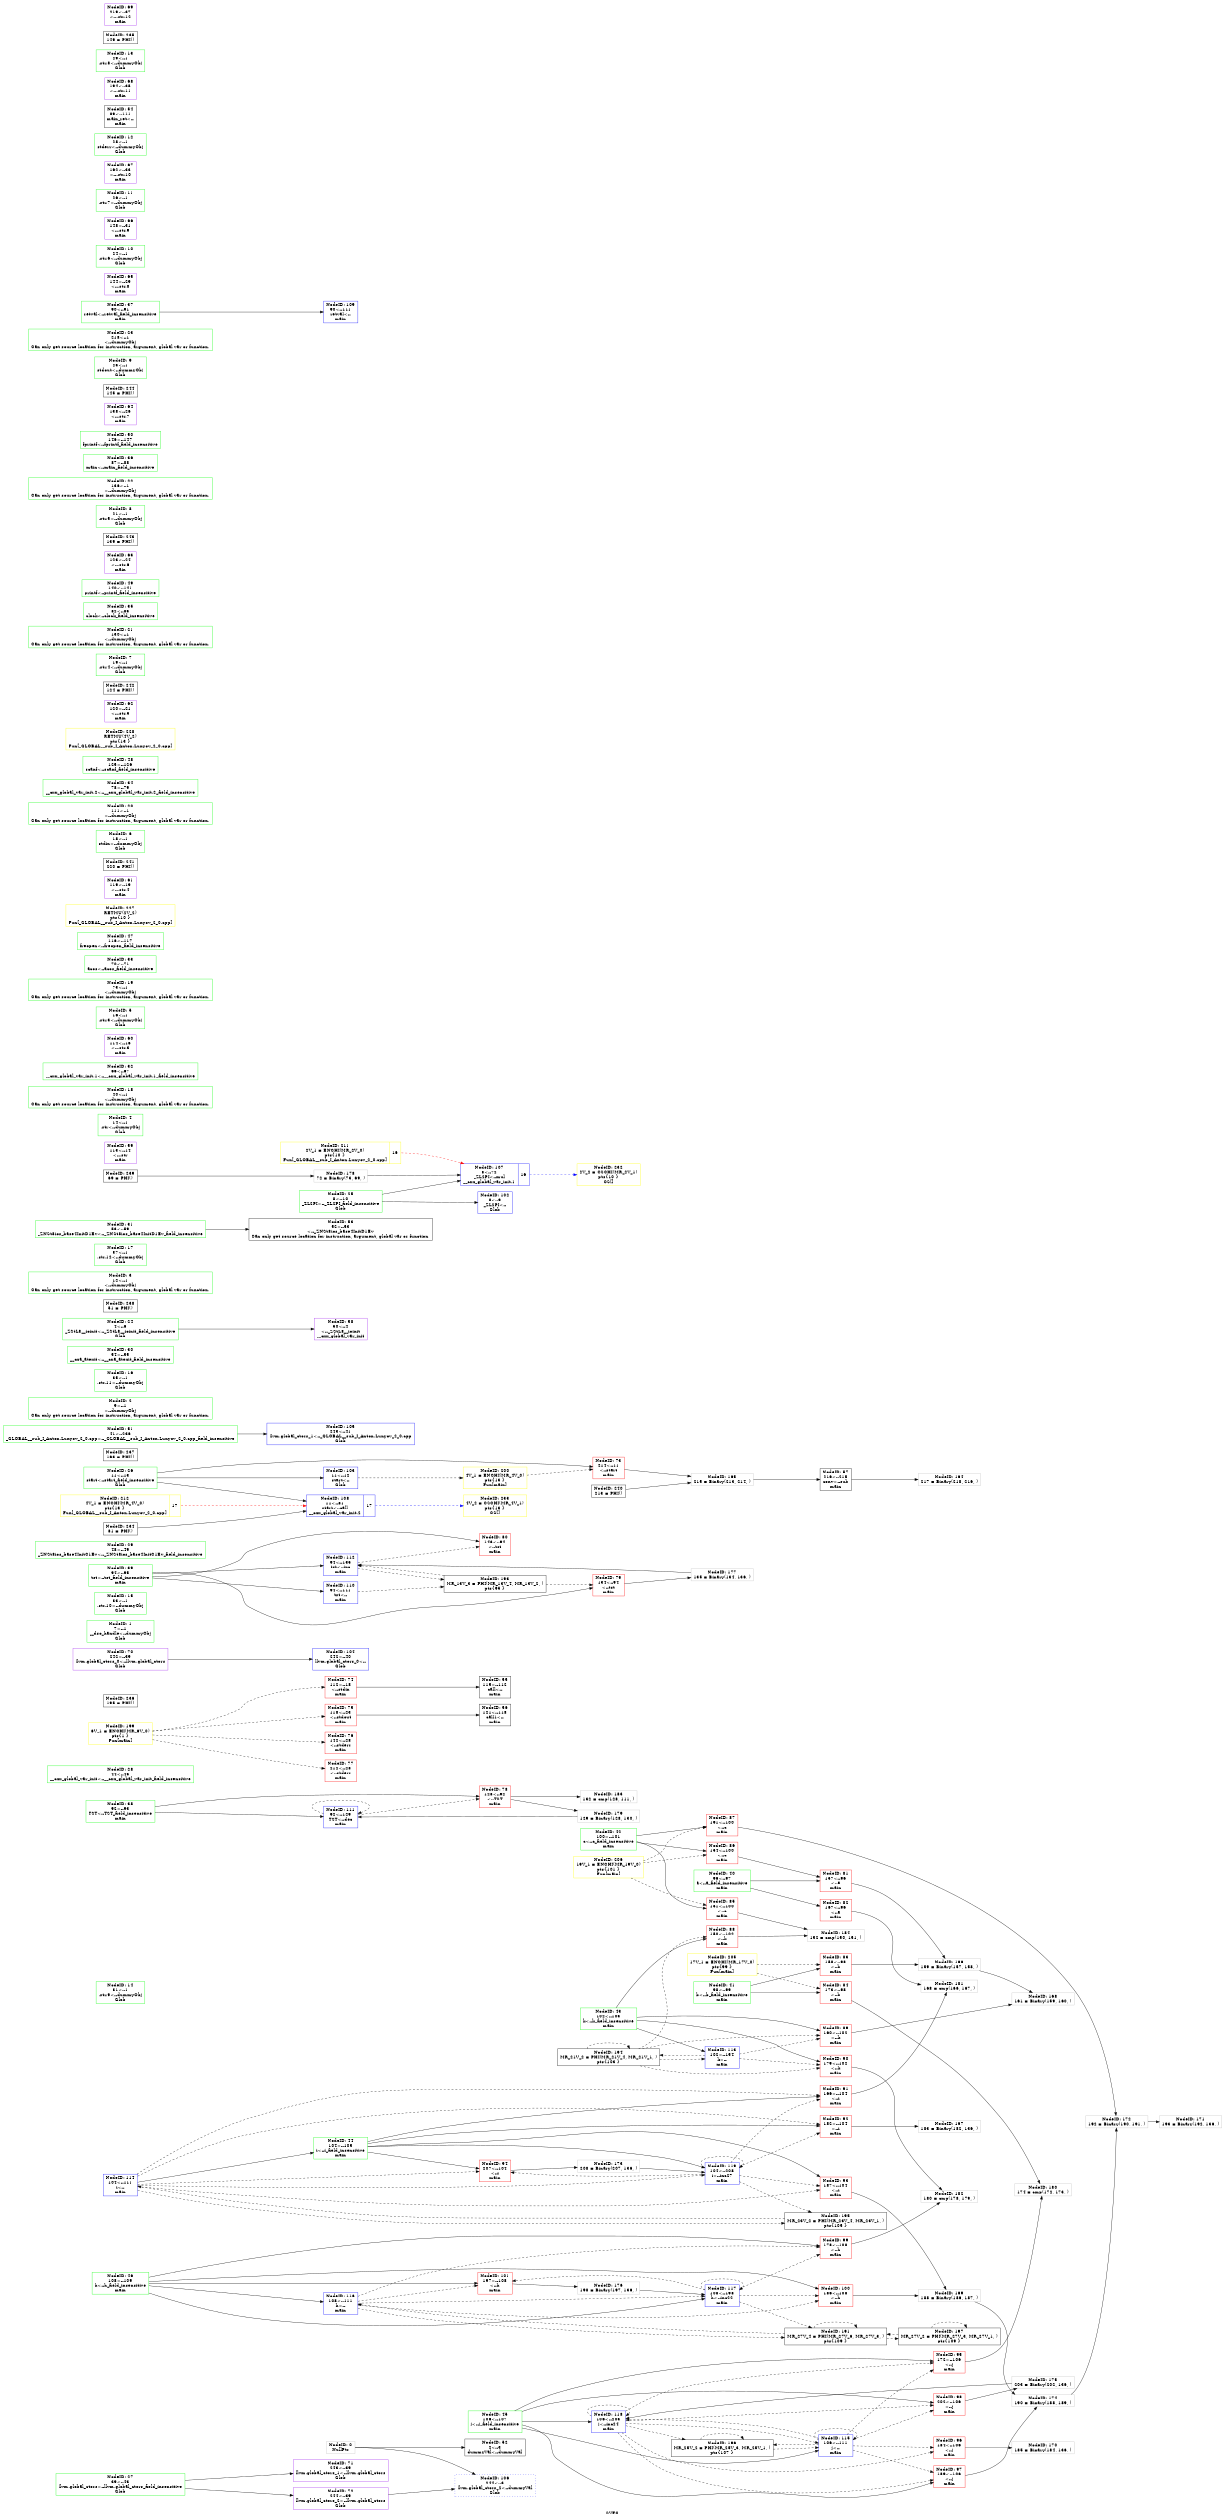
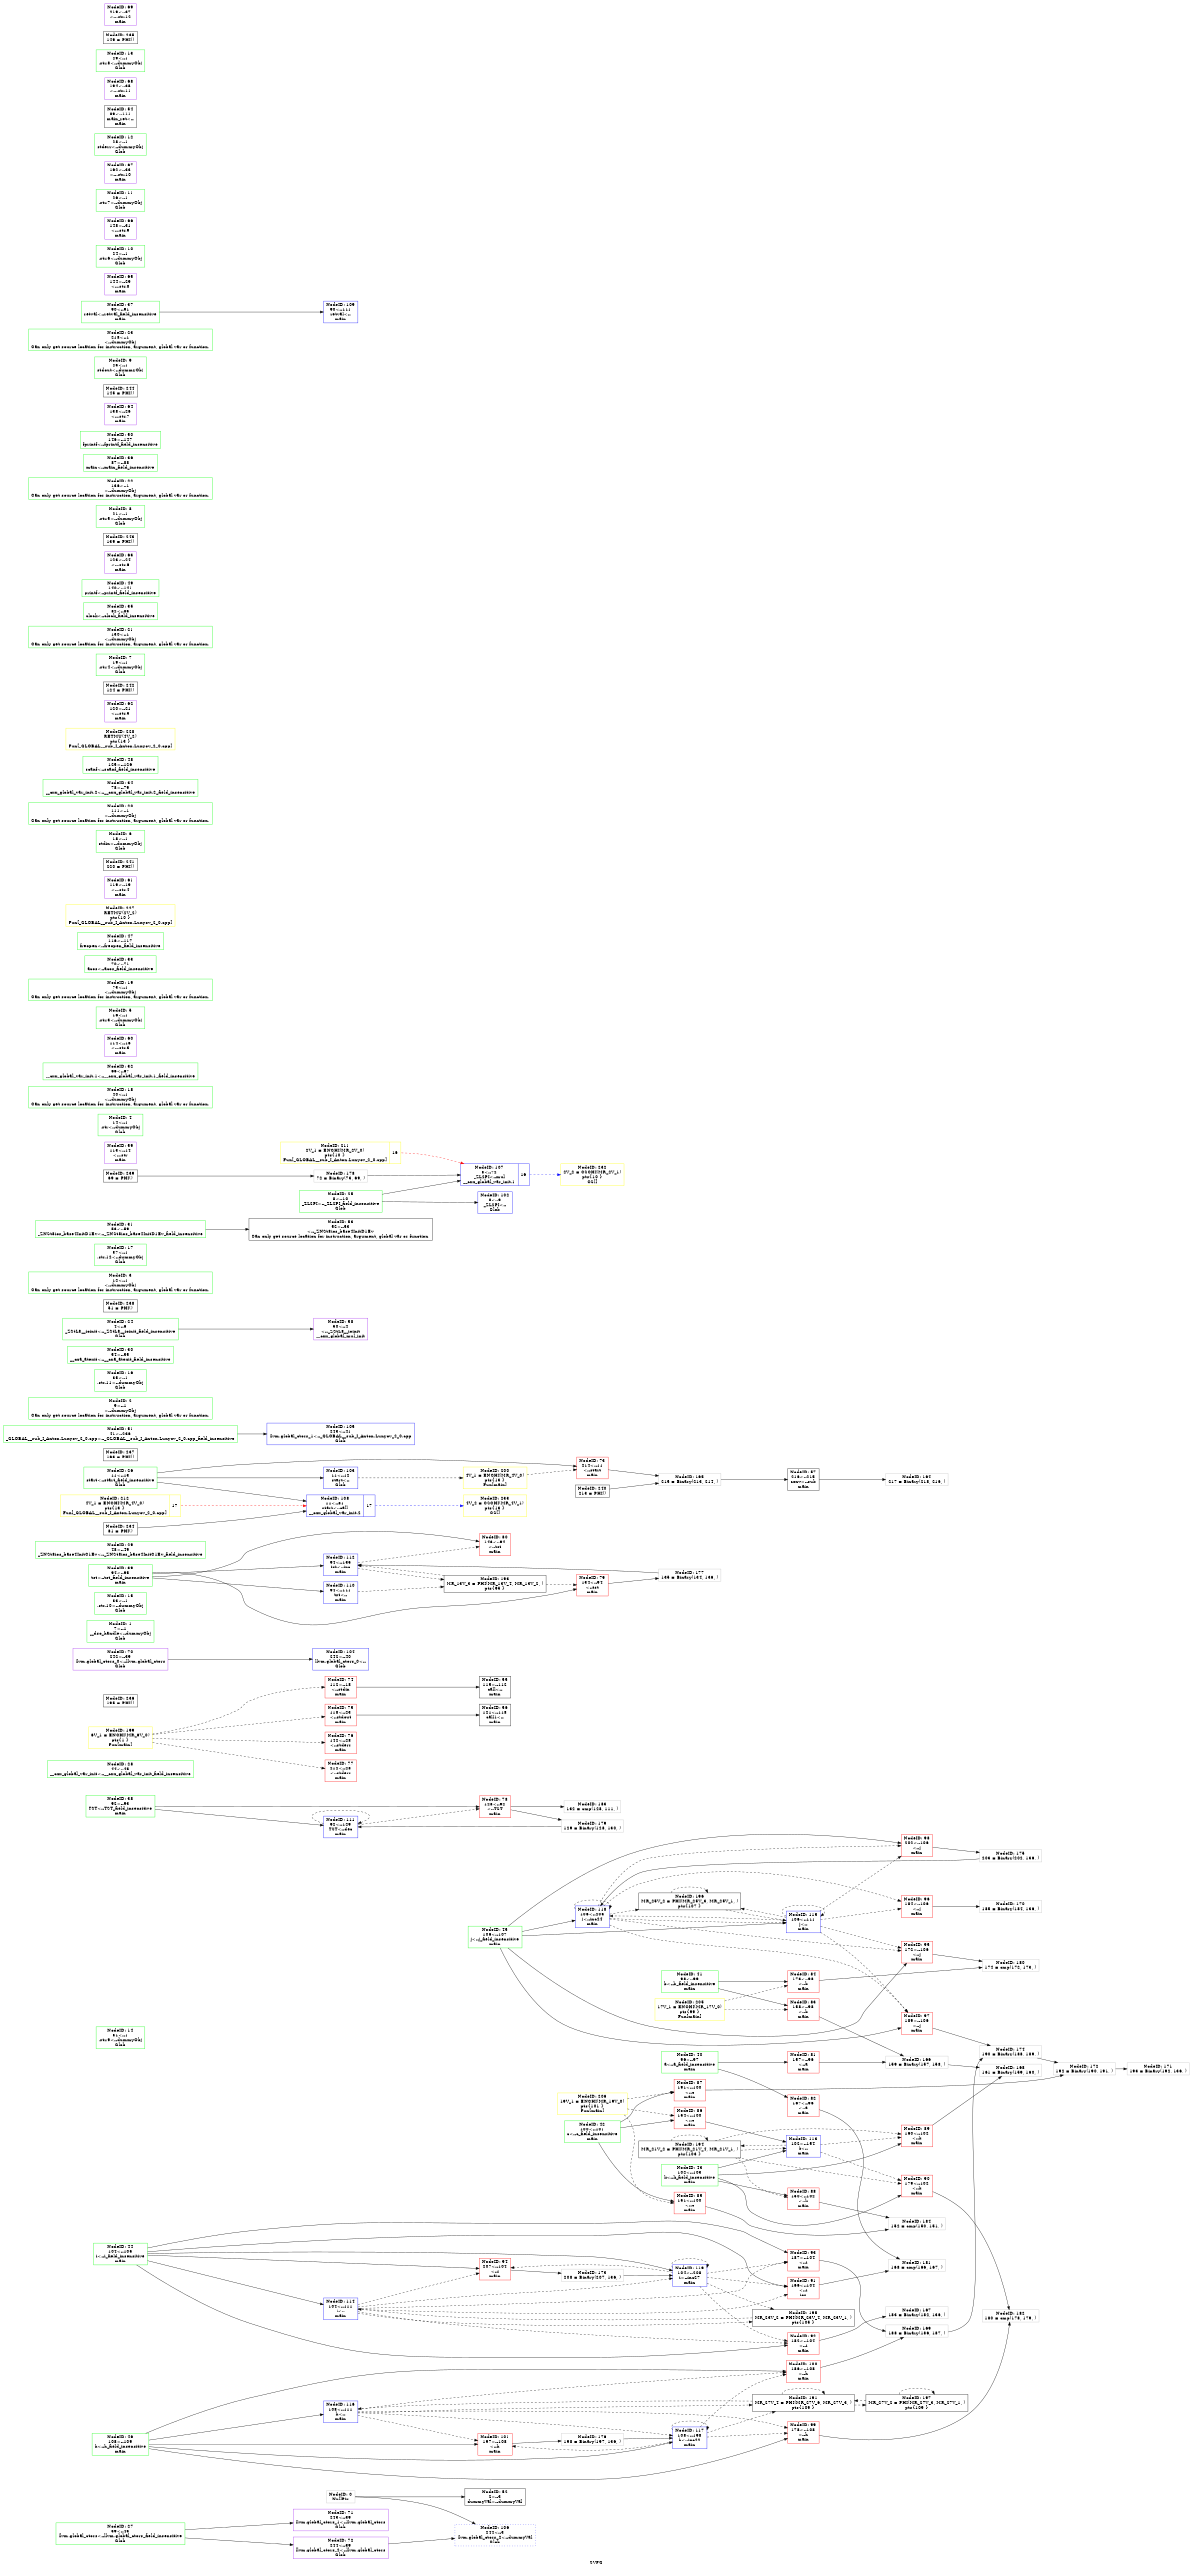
(341, 1336) -> (341, 1336)
(777, 1867) -> (744, 2132)
(836, 2103) -> (803, 2295)
(224, 2168) -> (234, 2282)
